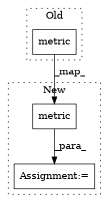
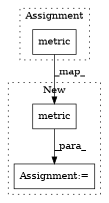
(54, 16) -> (55, 16)
